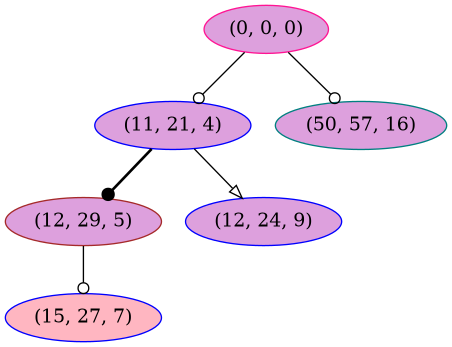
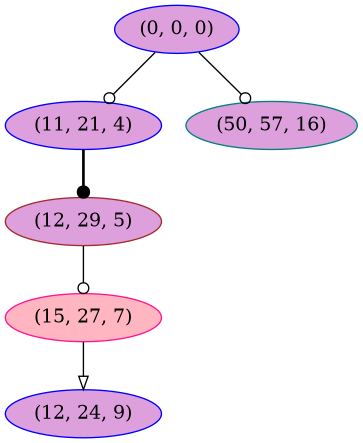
(266, 29) -> (177, 29)
(213, 169) -> (83, 359)
(83, 318) -> (83, 318)
